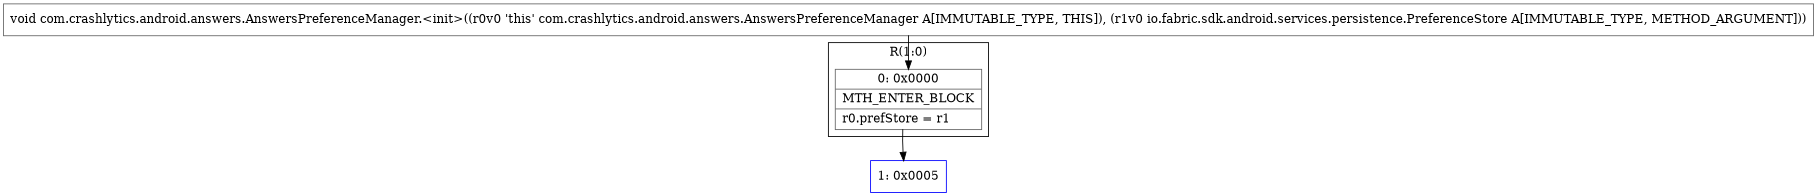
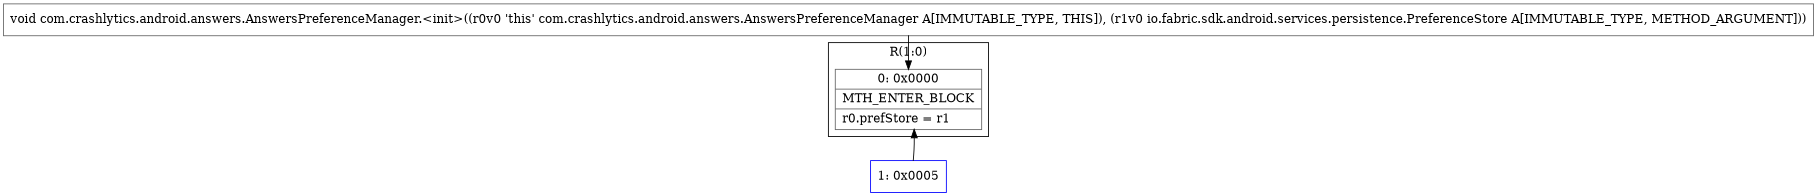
(903, 142) -> (914, 149)
